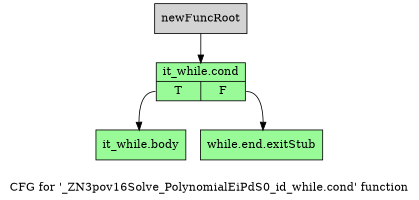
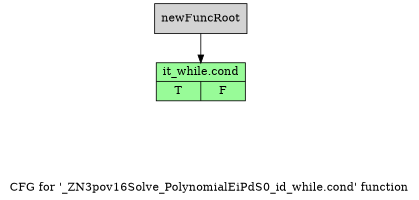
(141, 145) -> none
(262, 145) -> none
